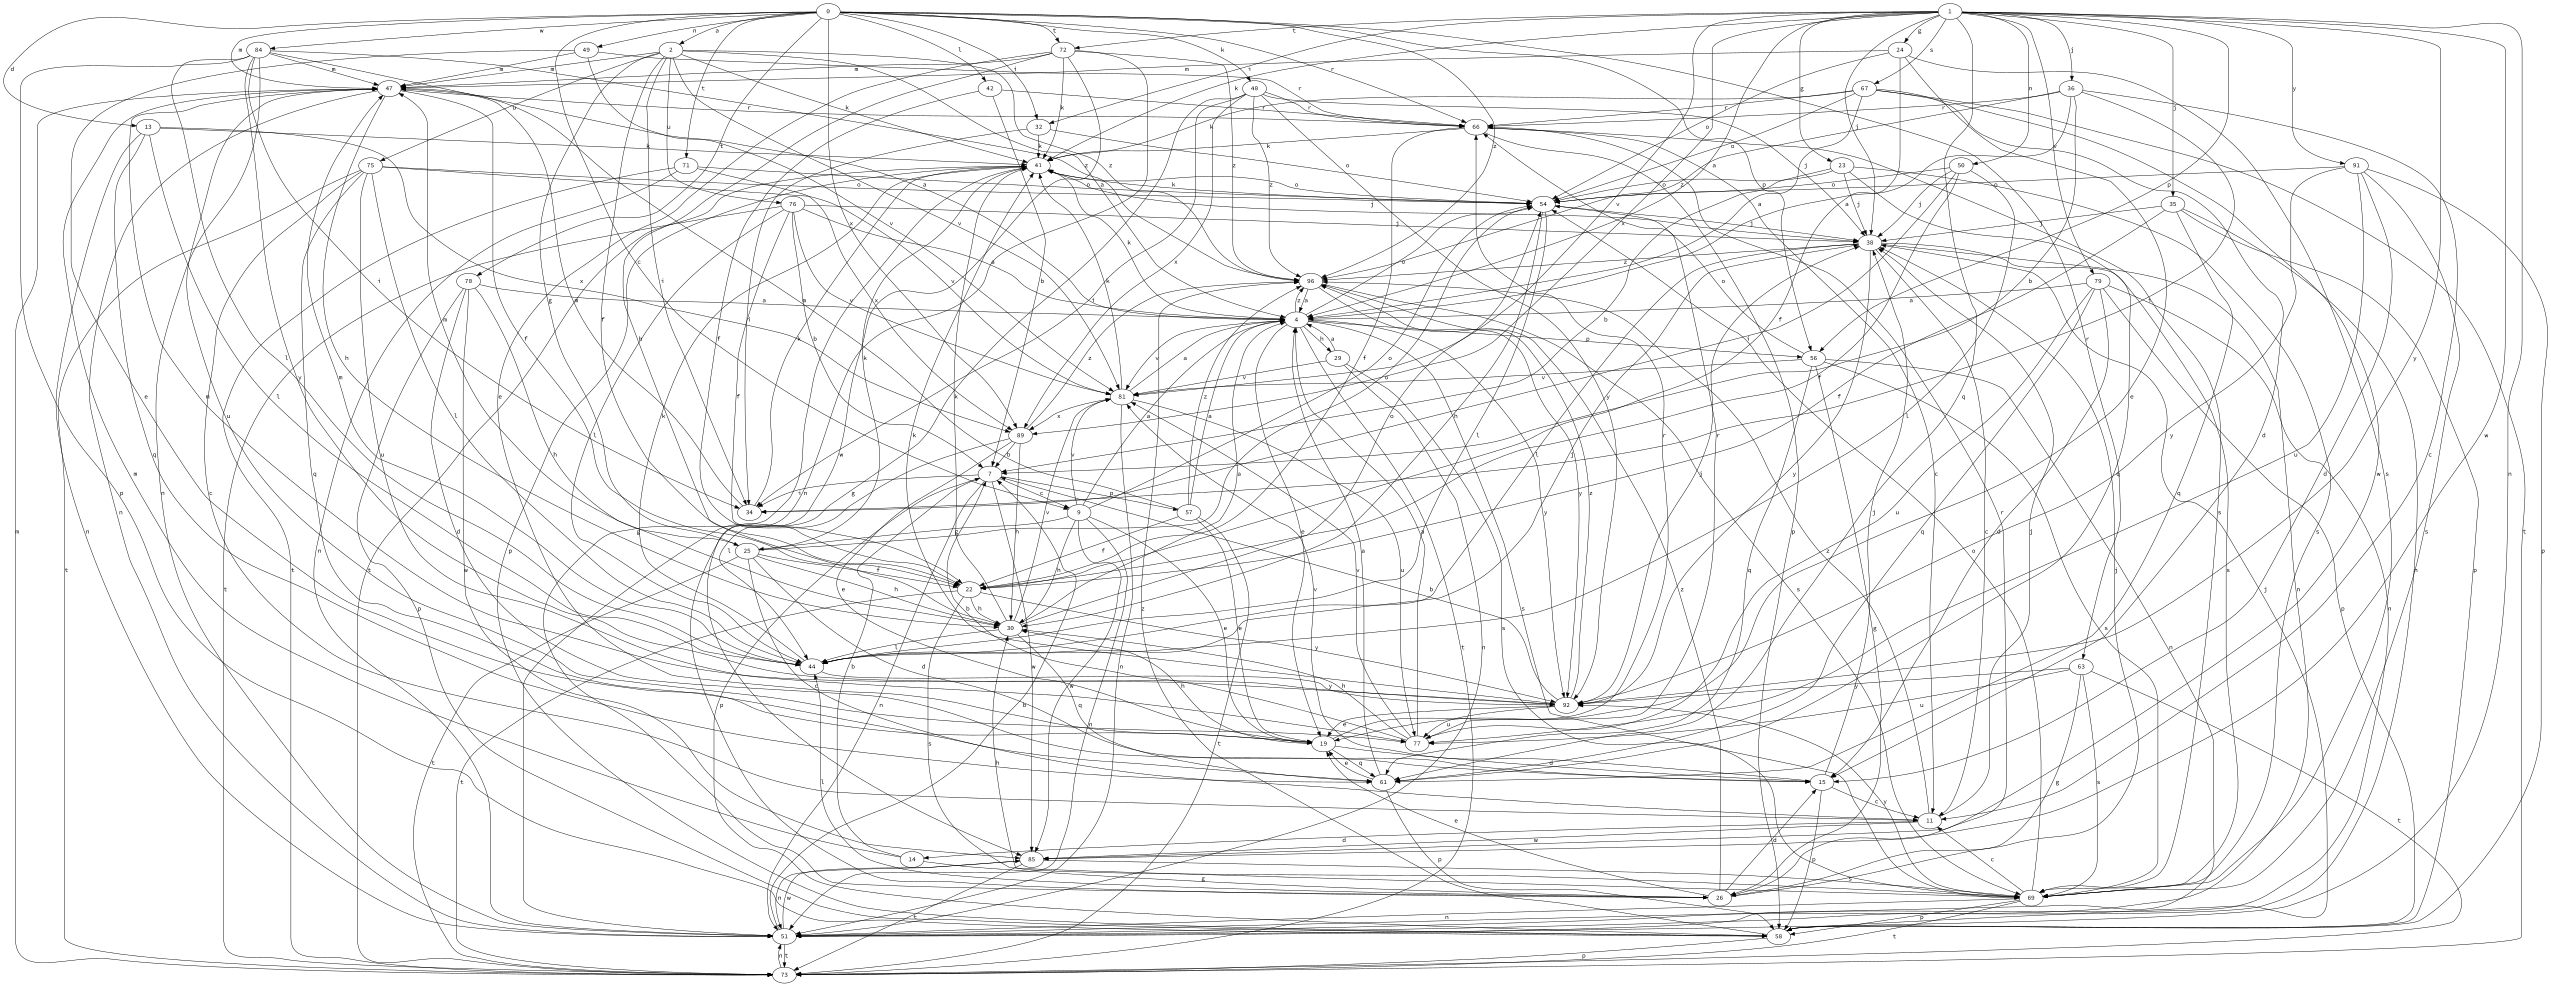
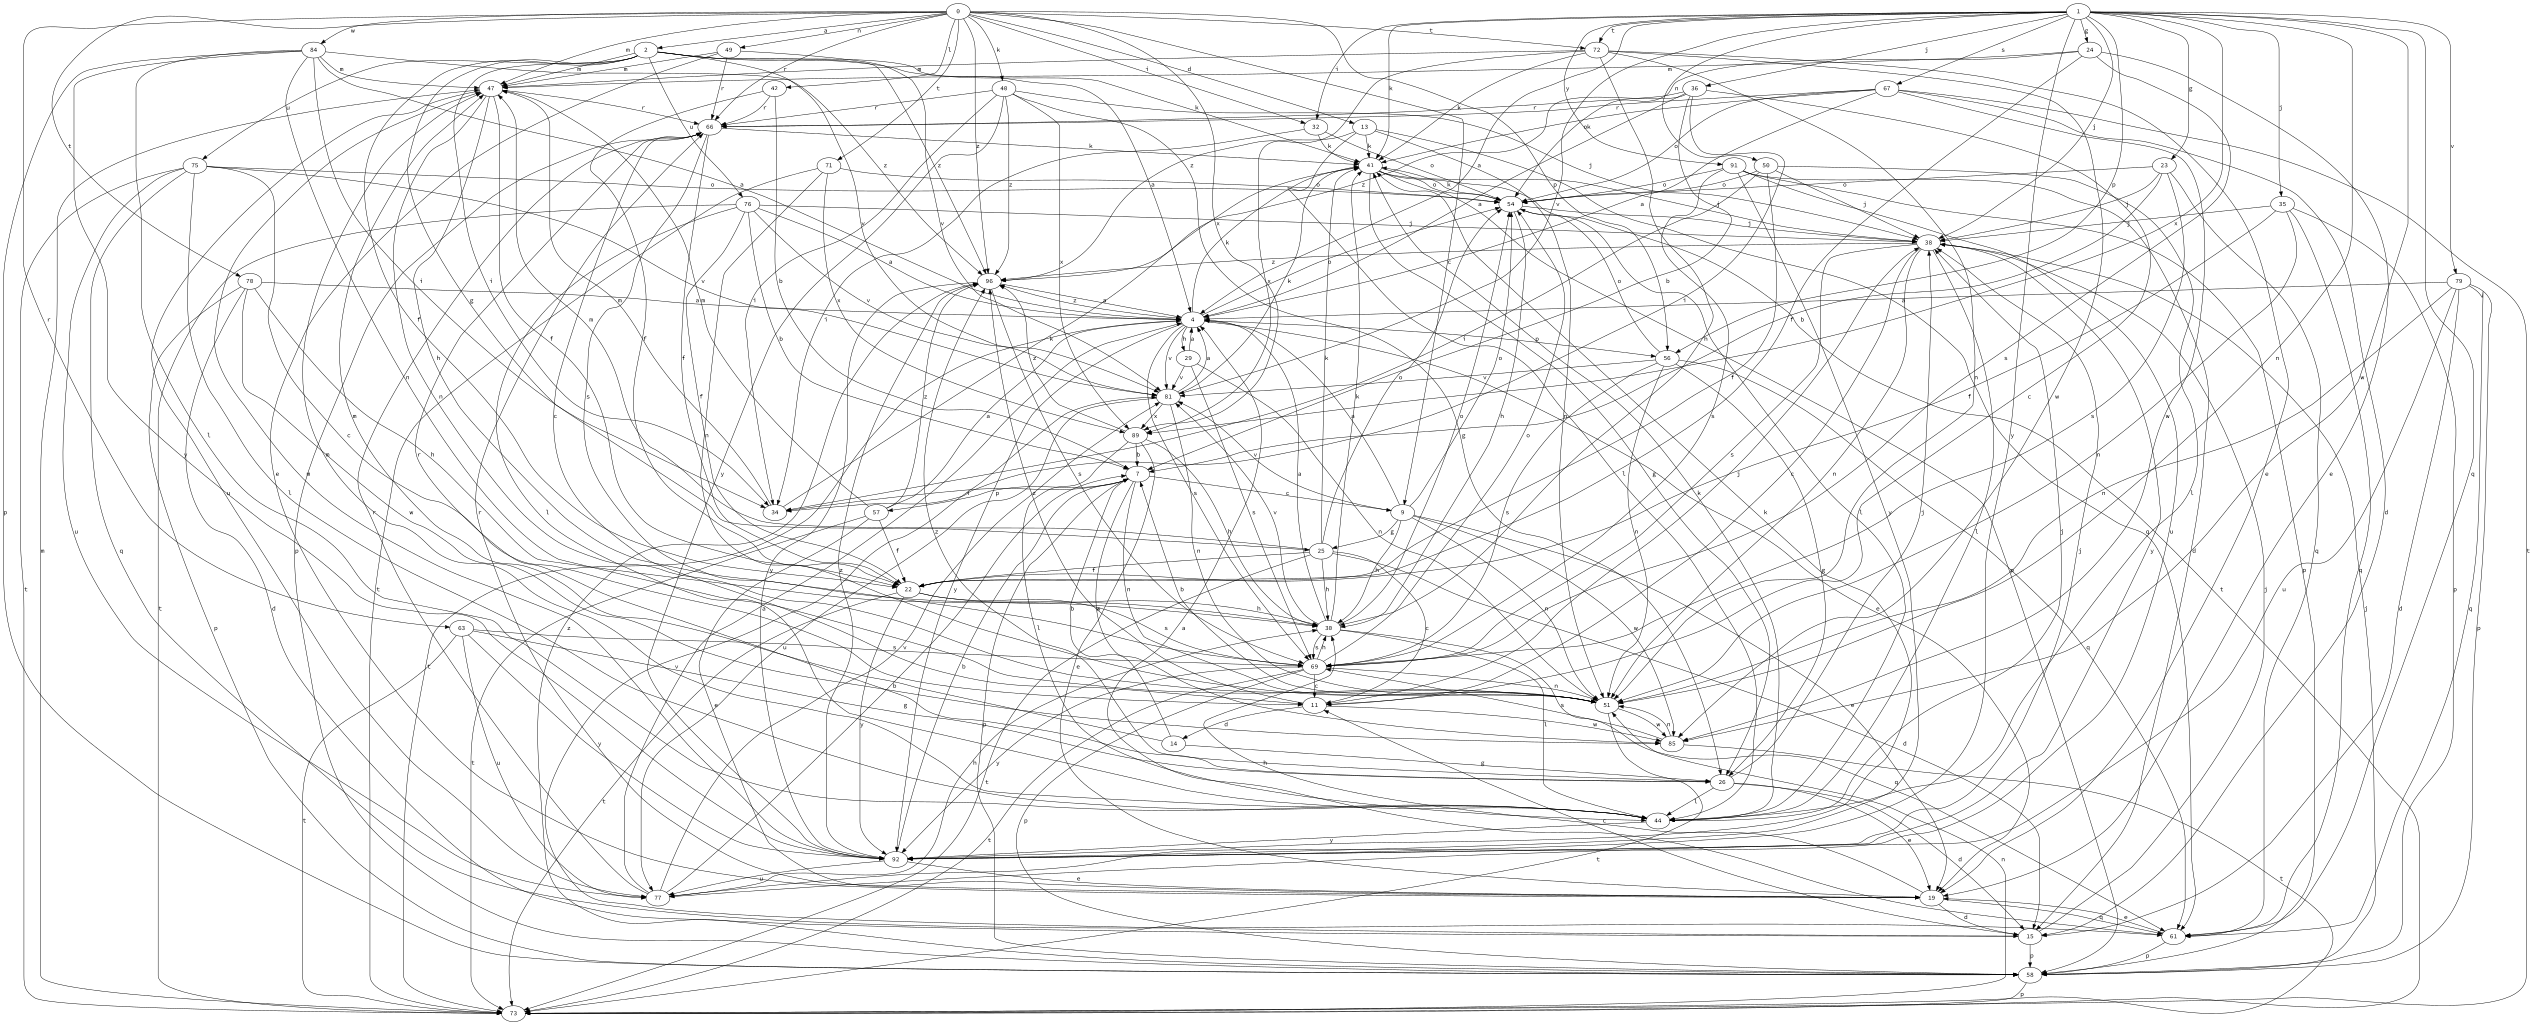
none -> (1315, 644)
